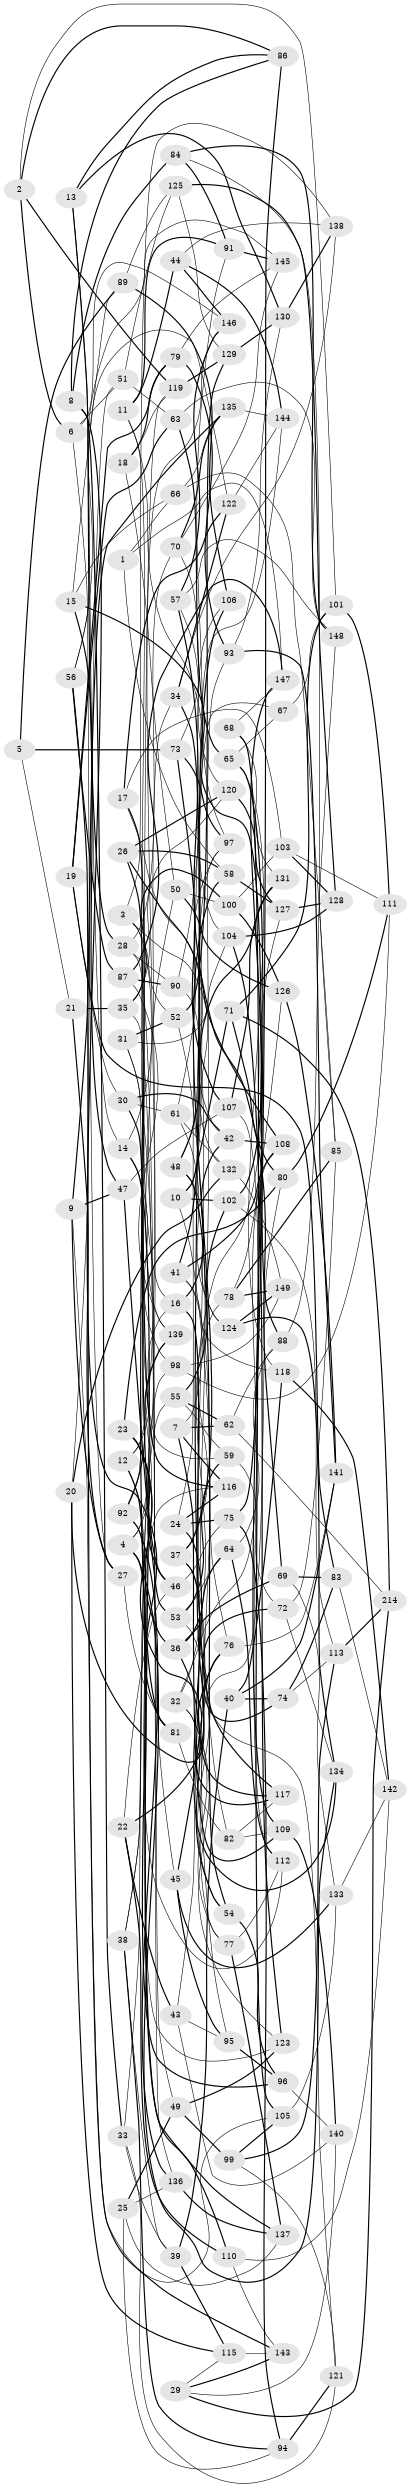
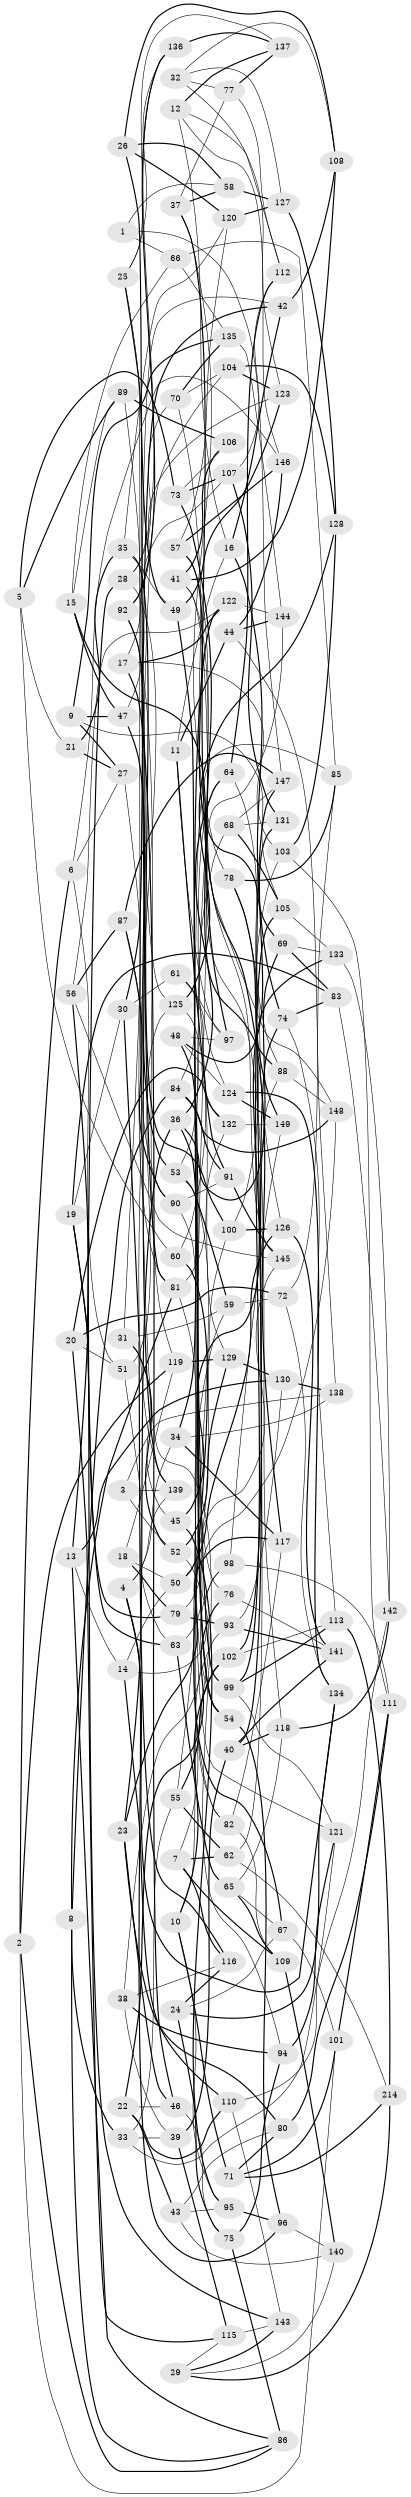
(187, 965) -> (211, 1170)
none -> (176, 1257)
(190, 1804) -> none
